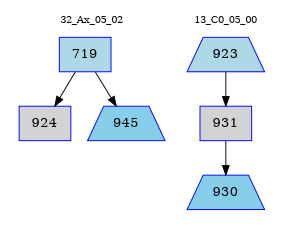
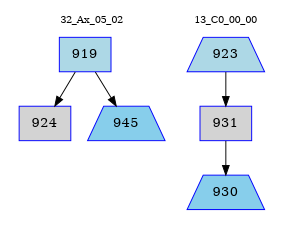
(226, 21) -> (226, 21)
(85, 55) -> (85, 55)
